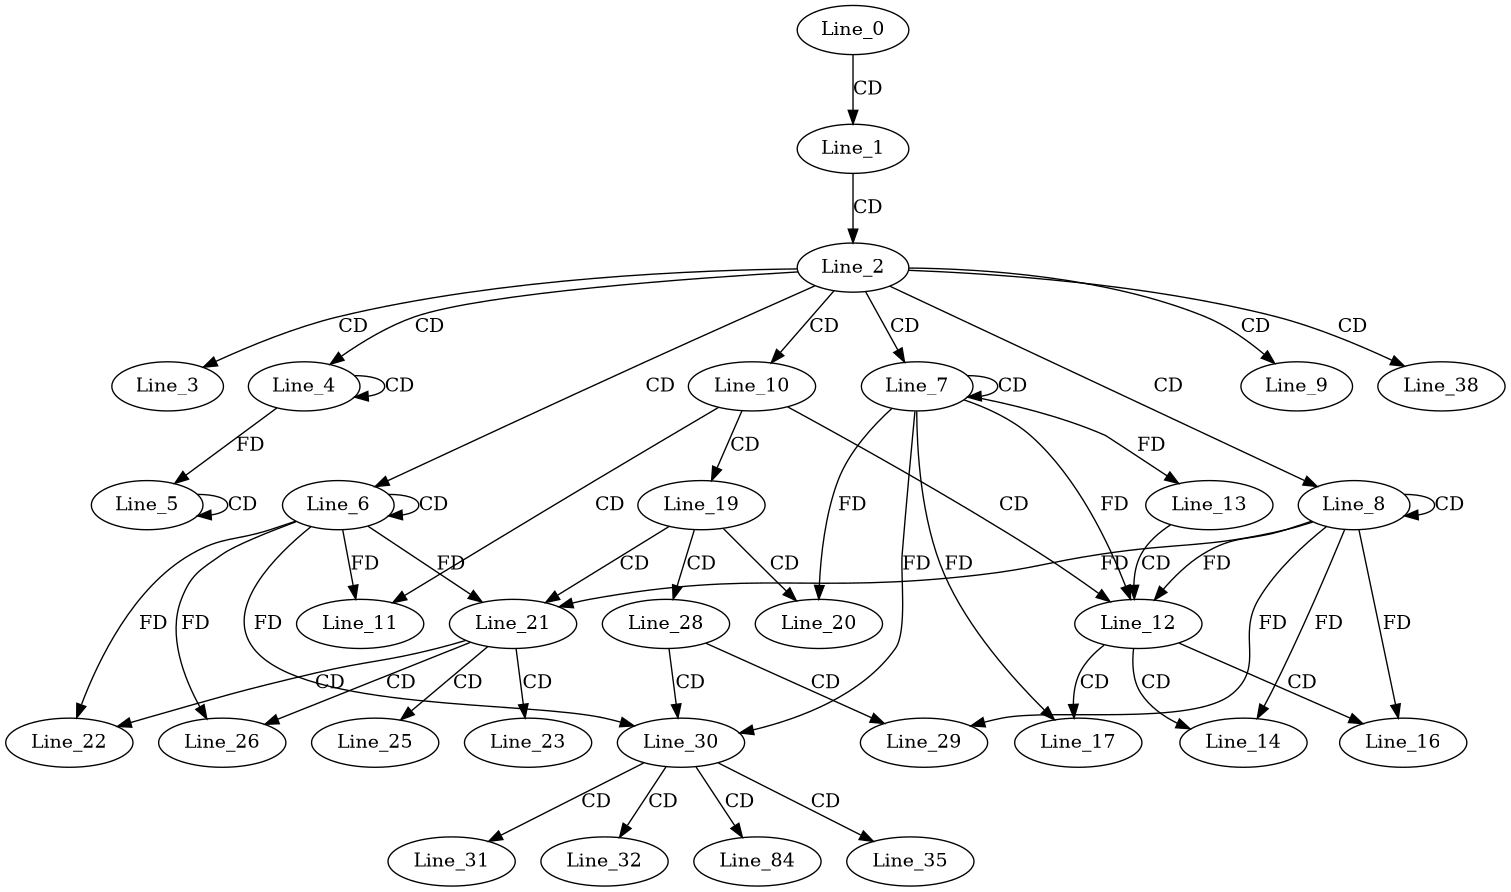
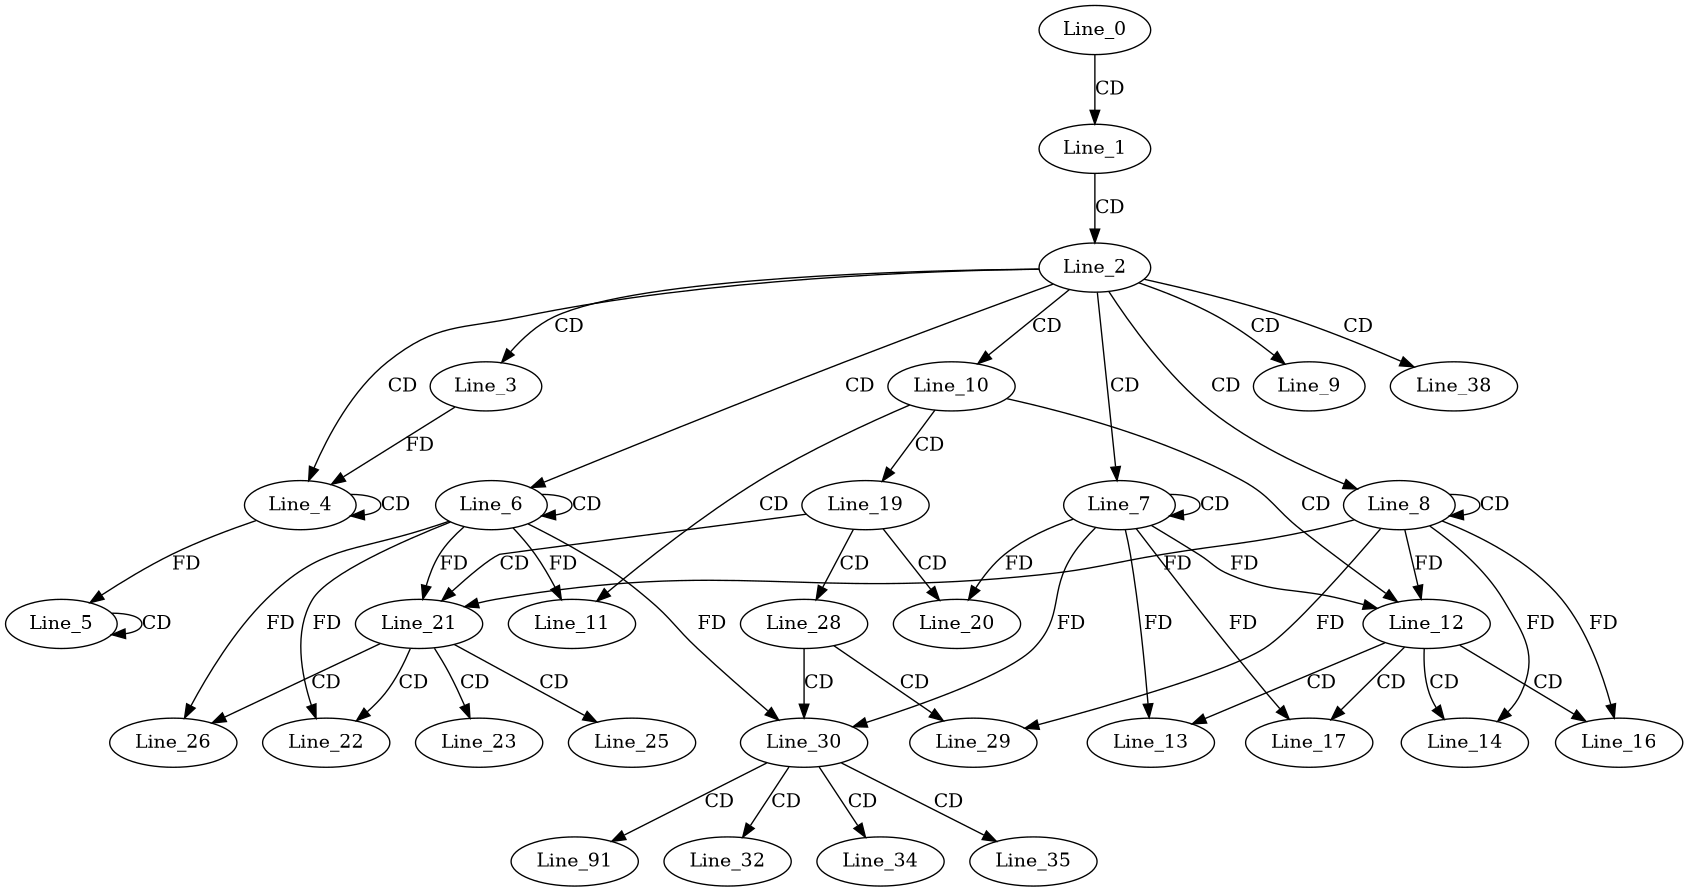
none -> (399, 442)
(1139, 558) -> (1295, 681)
(452, 861) -> (575, 861)
(757, 861) -> (881, 861)
